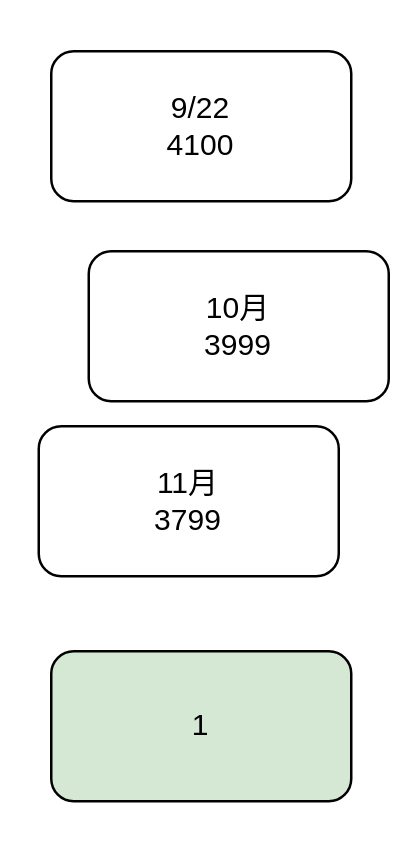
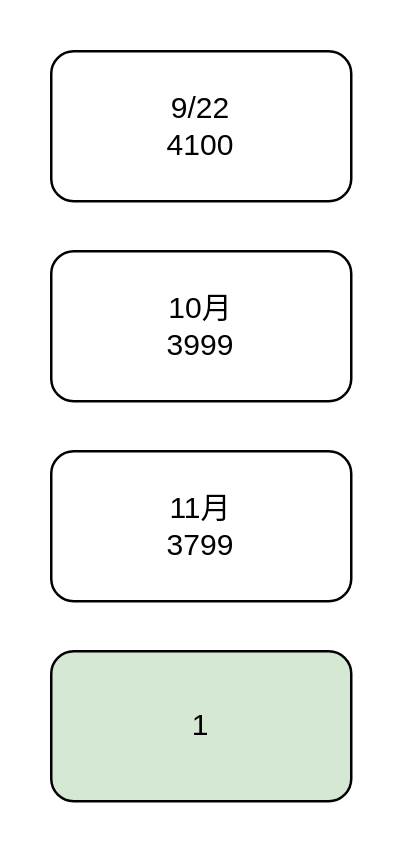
(239, 326) -> (201, 326)
(189, 501) -> (201, 526)
